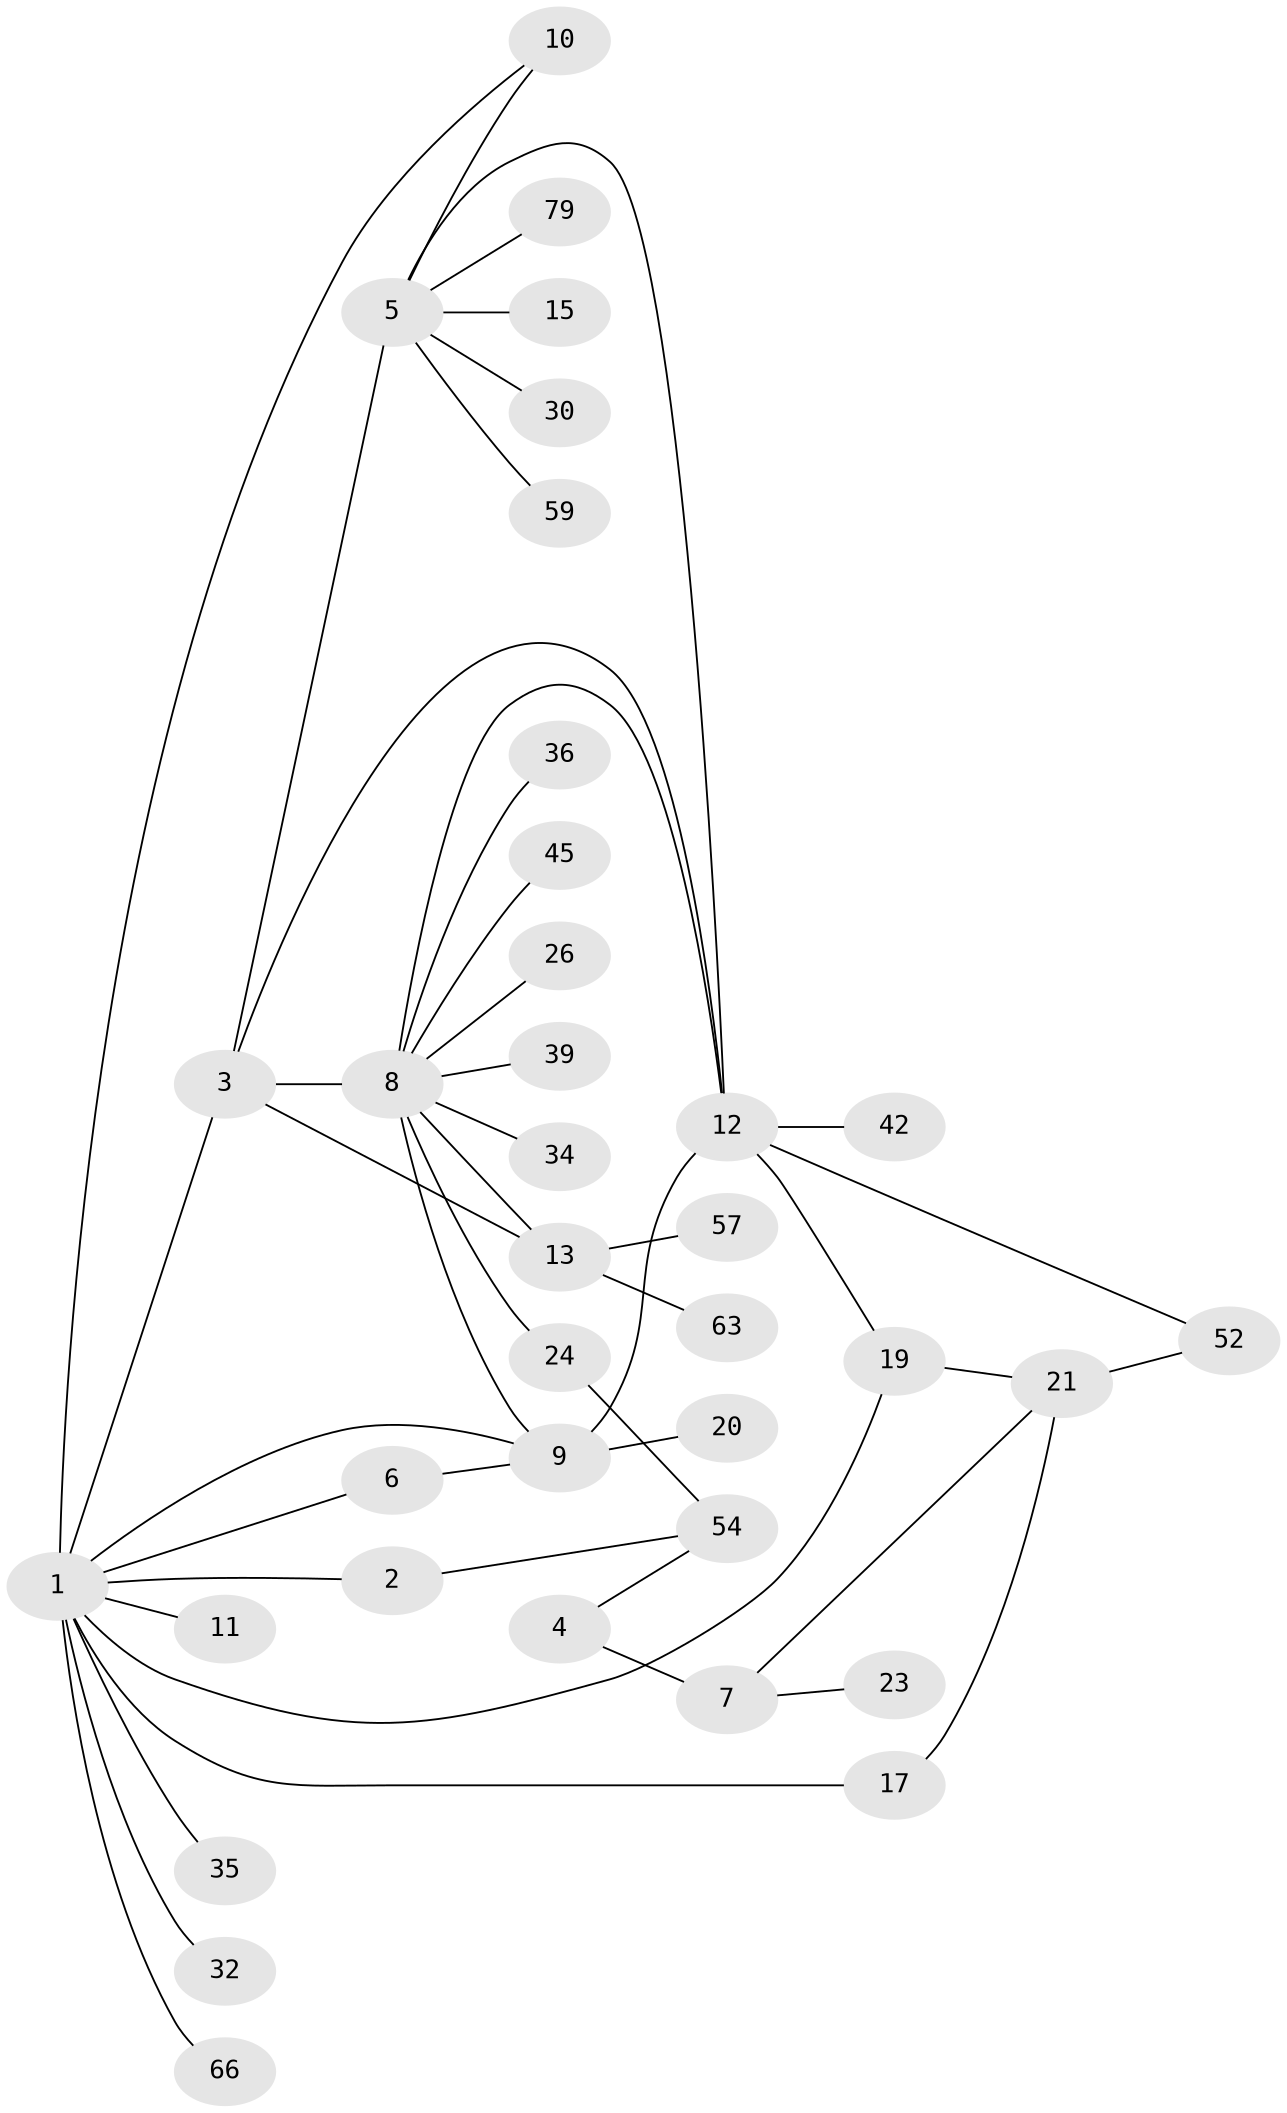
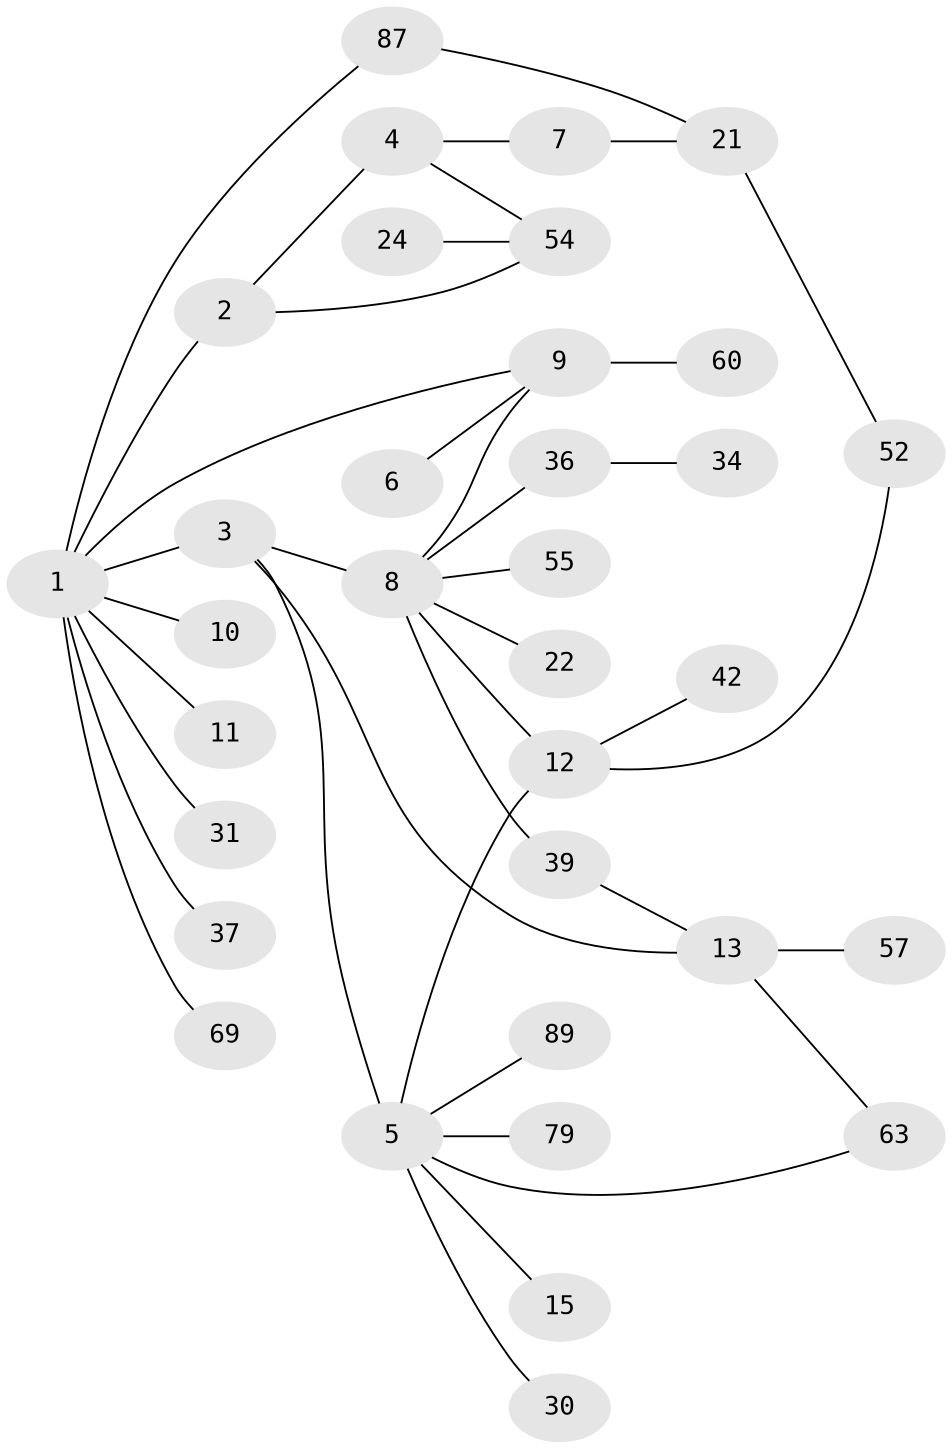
(466, 172) -> (640, 1193)
none -> (309, 227)
(560, 513) -> (560, 1036)
(535, 646) -> none
(560, 855) -> (560, 563)
(560, 956) -> (560, 664)
(476, 1121) -> (644, 463)
(476, 1171) -> (644, 908)
(461, 1228) -> none
(642, 1308) -> none
(895, 1361) -> none
(727, 1428) -> (727, 363)
(225, 1533) -> none
(895, 1685) -> none
(895, 1785) -> (392, 41)
(225, 1871) -> (225, 835)
(225, 1971) -> (225, 935)
(225, 2072) -> (225, 1036)
